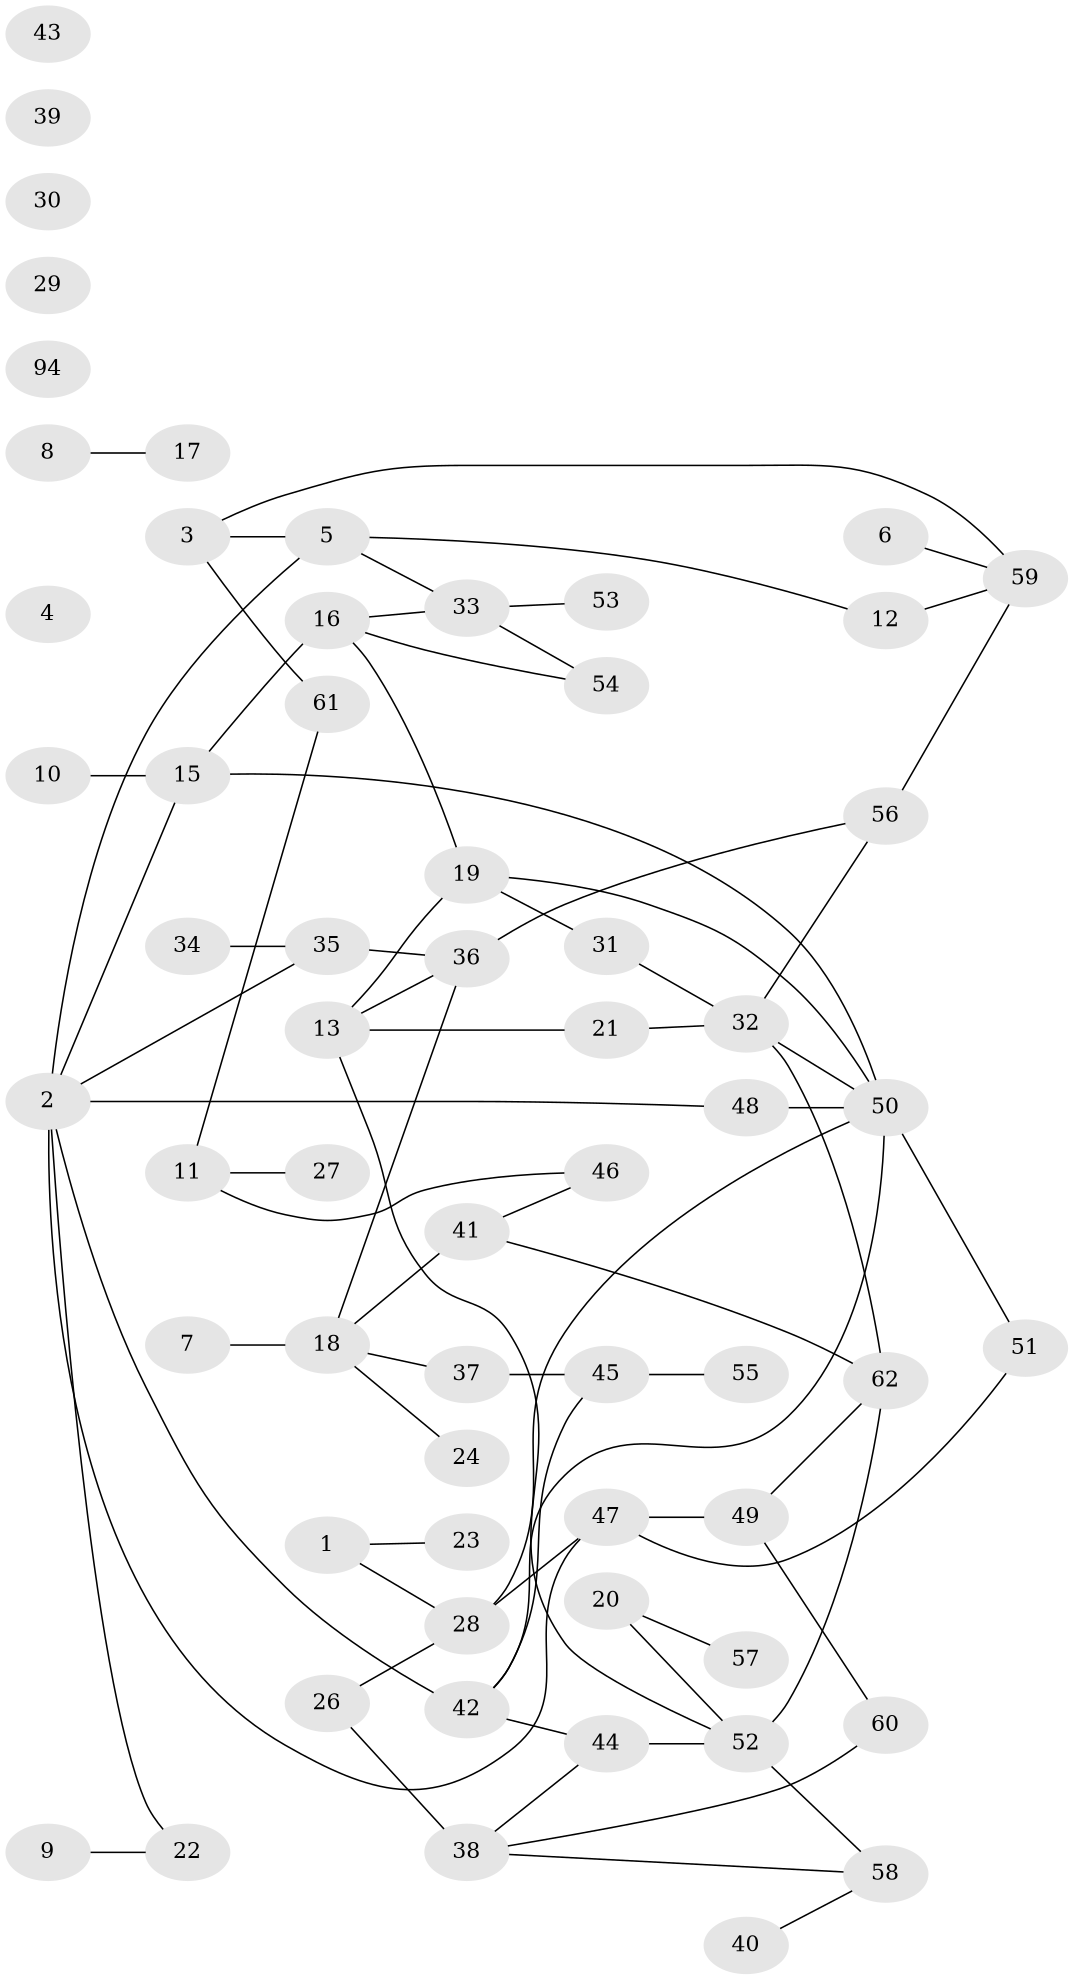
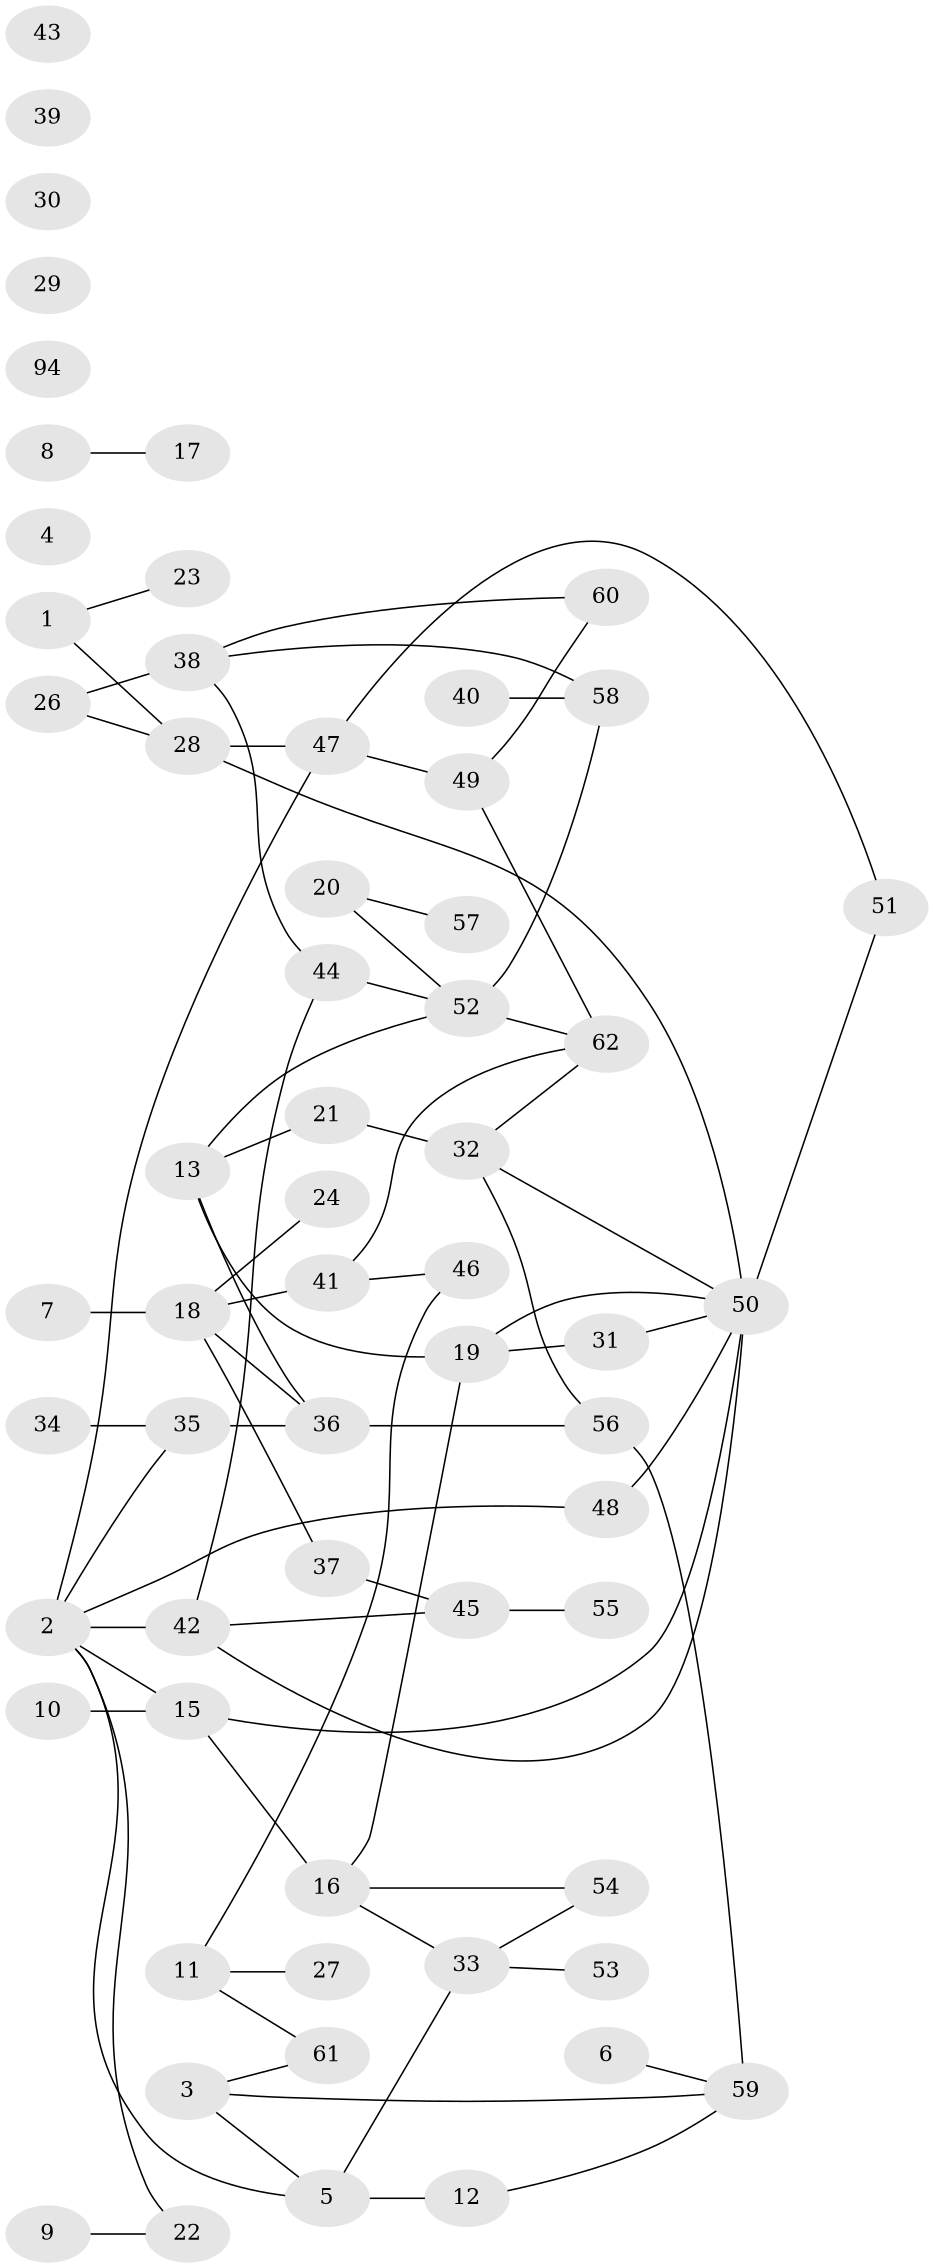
(676, 985) -> (677, 1324)
